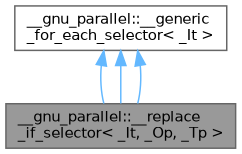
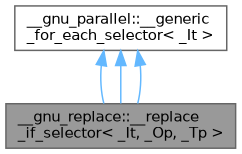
(121, 126) -> (121, 126)
